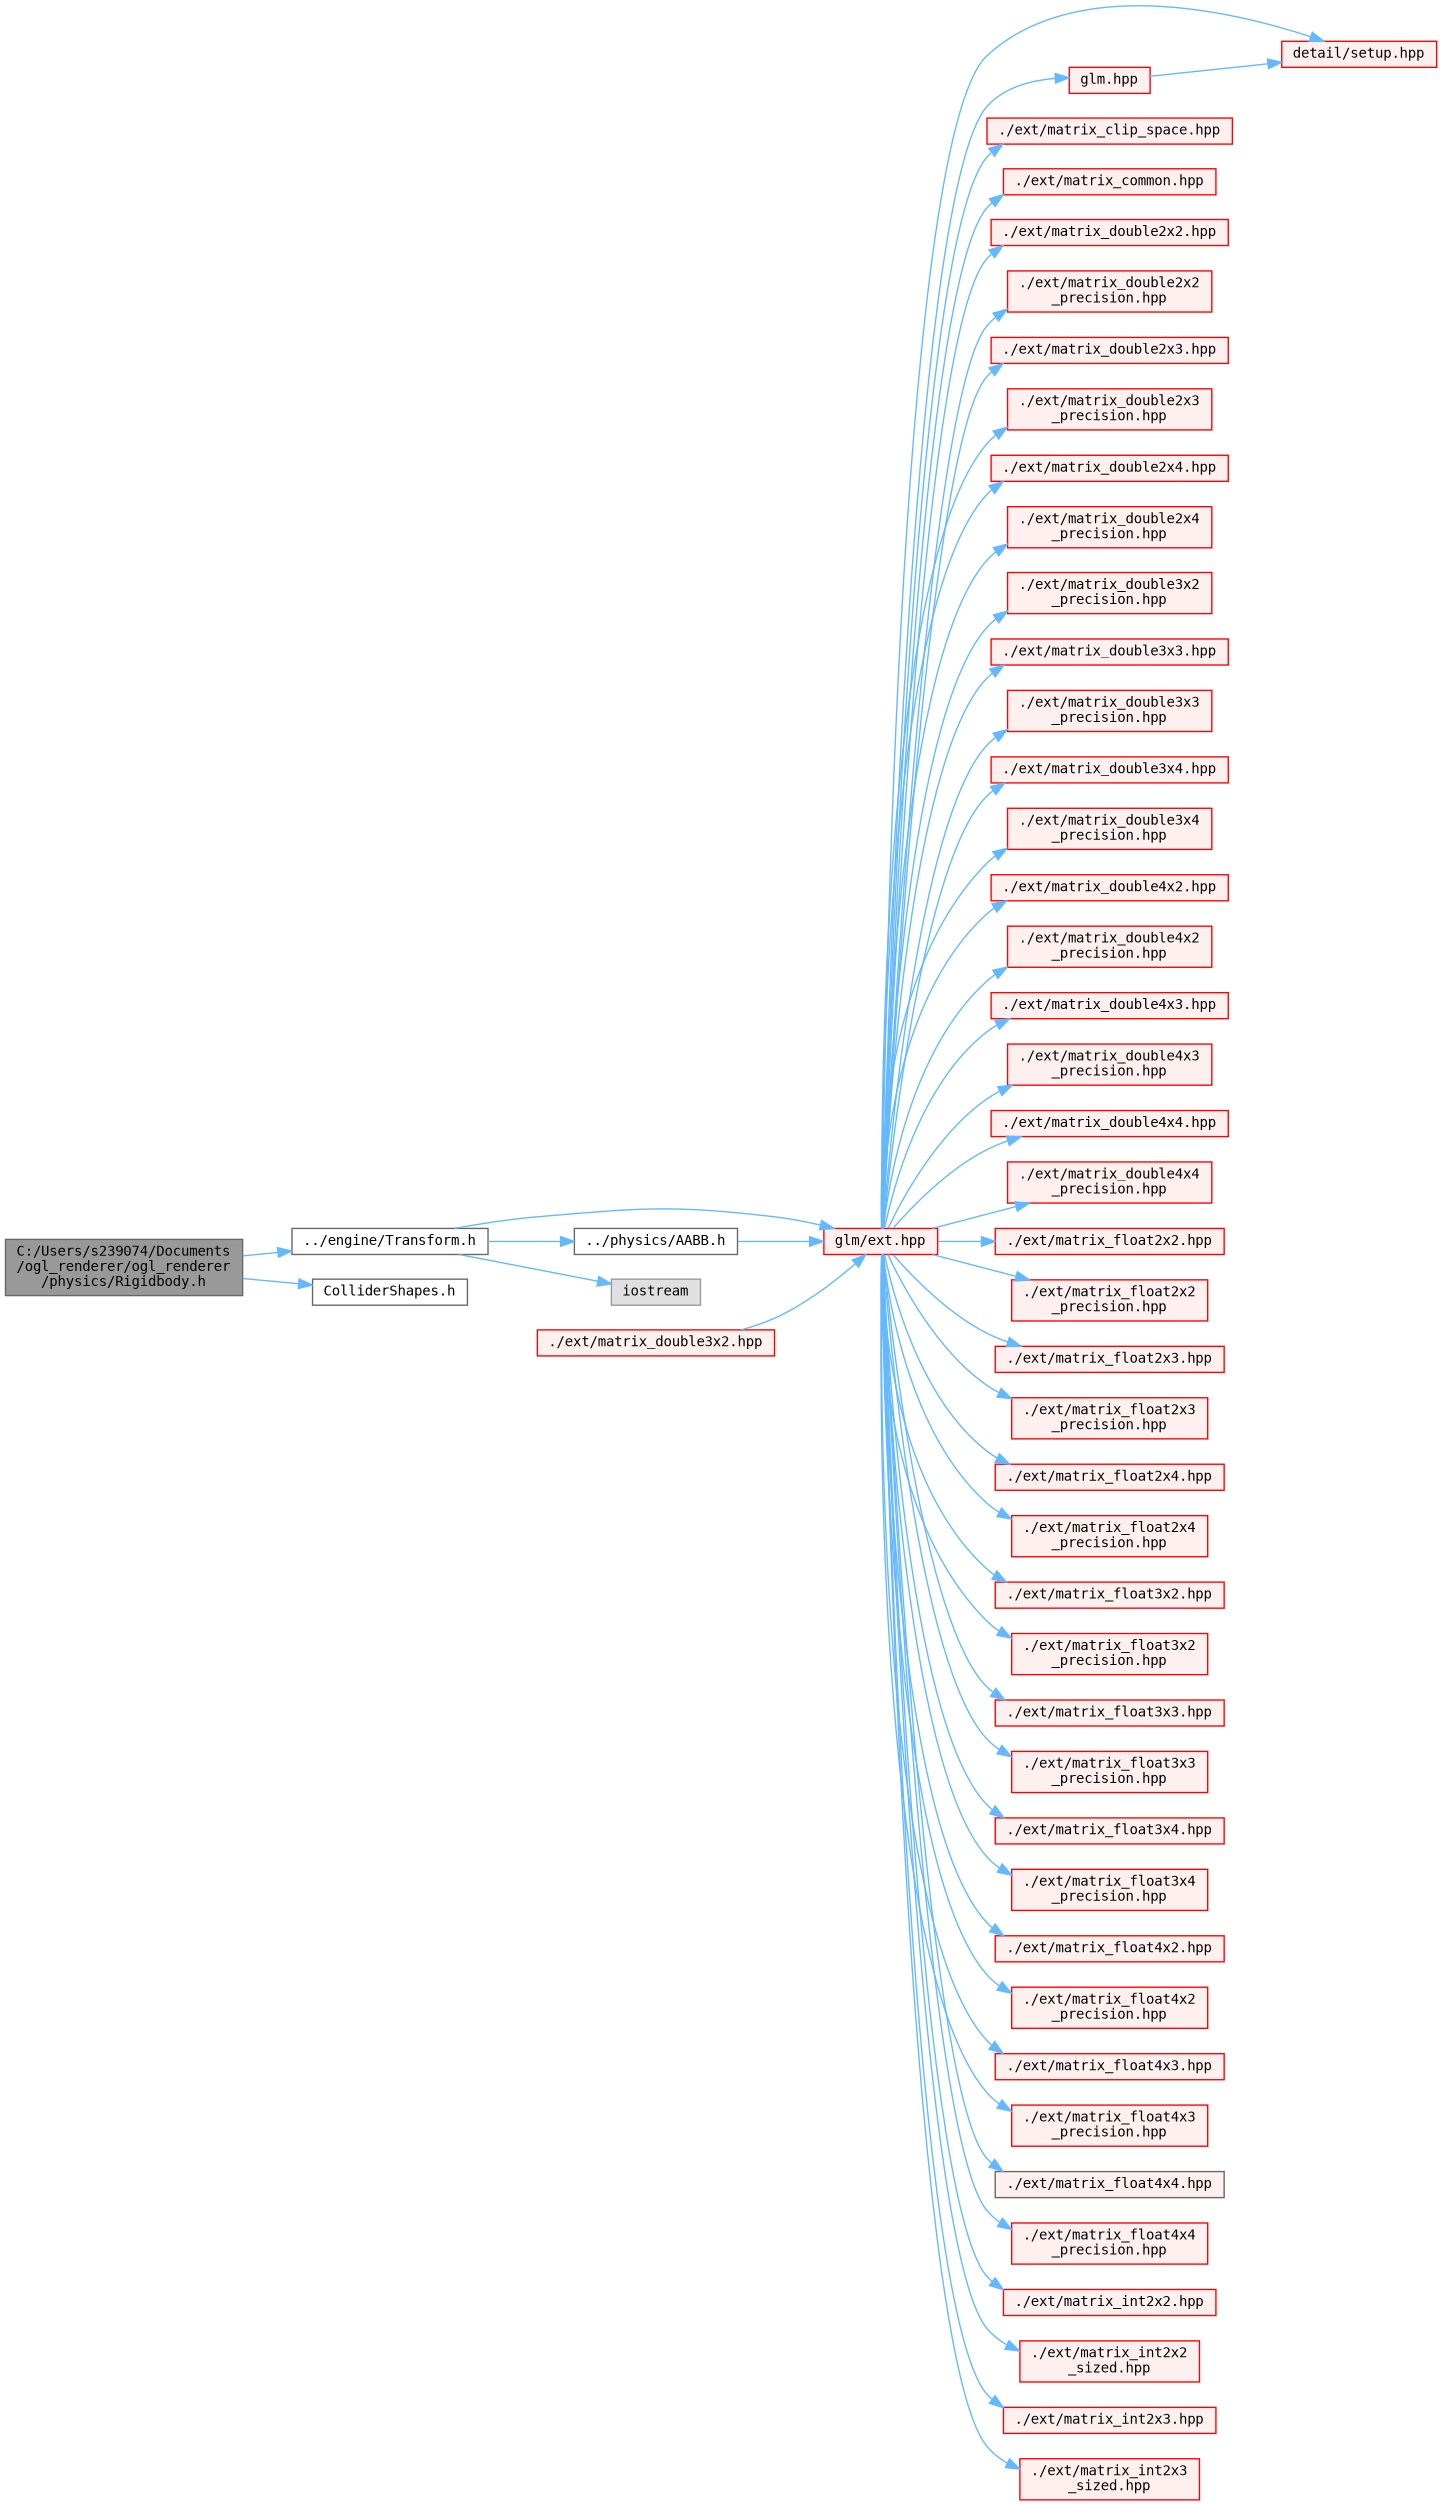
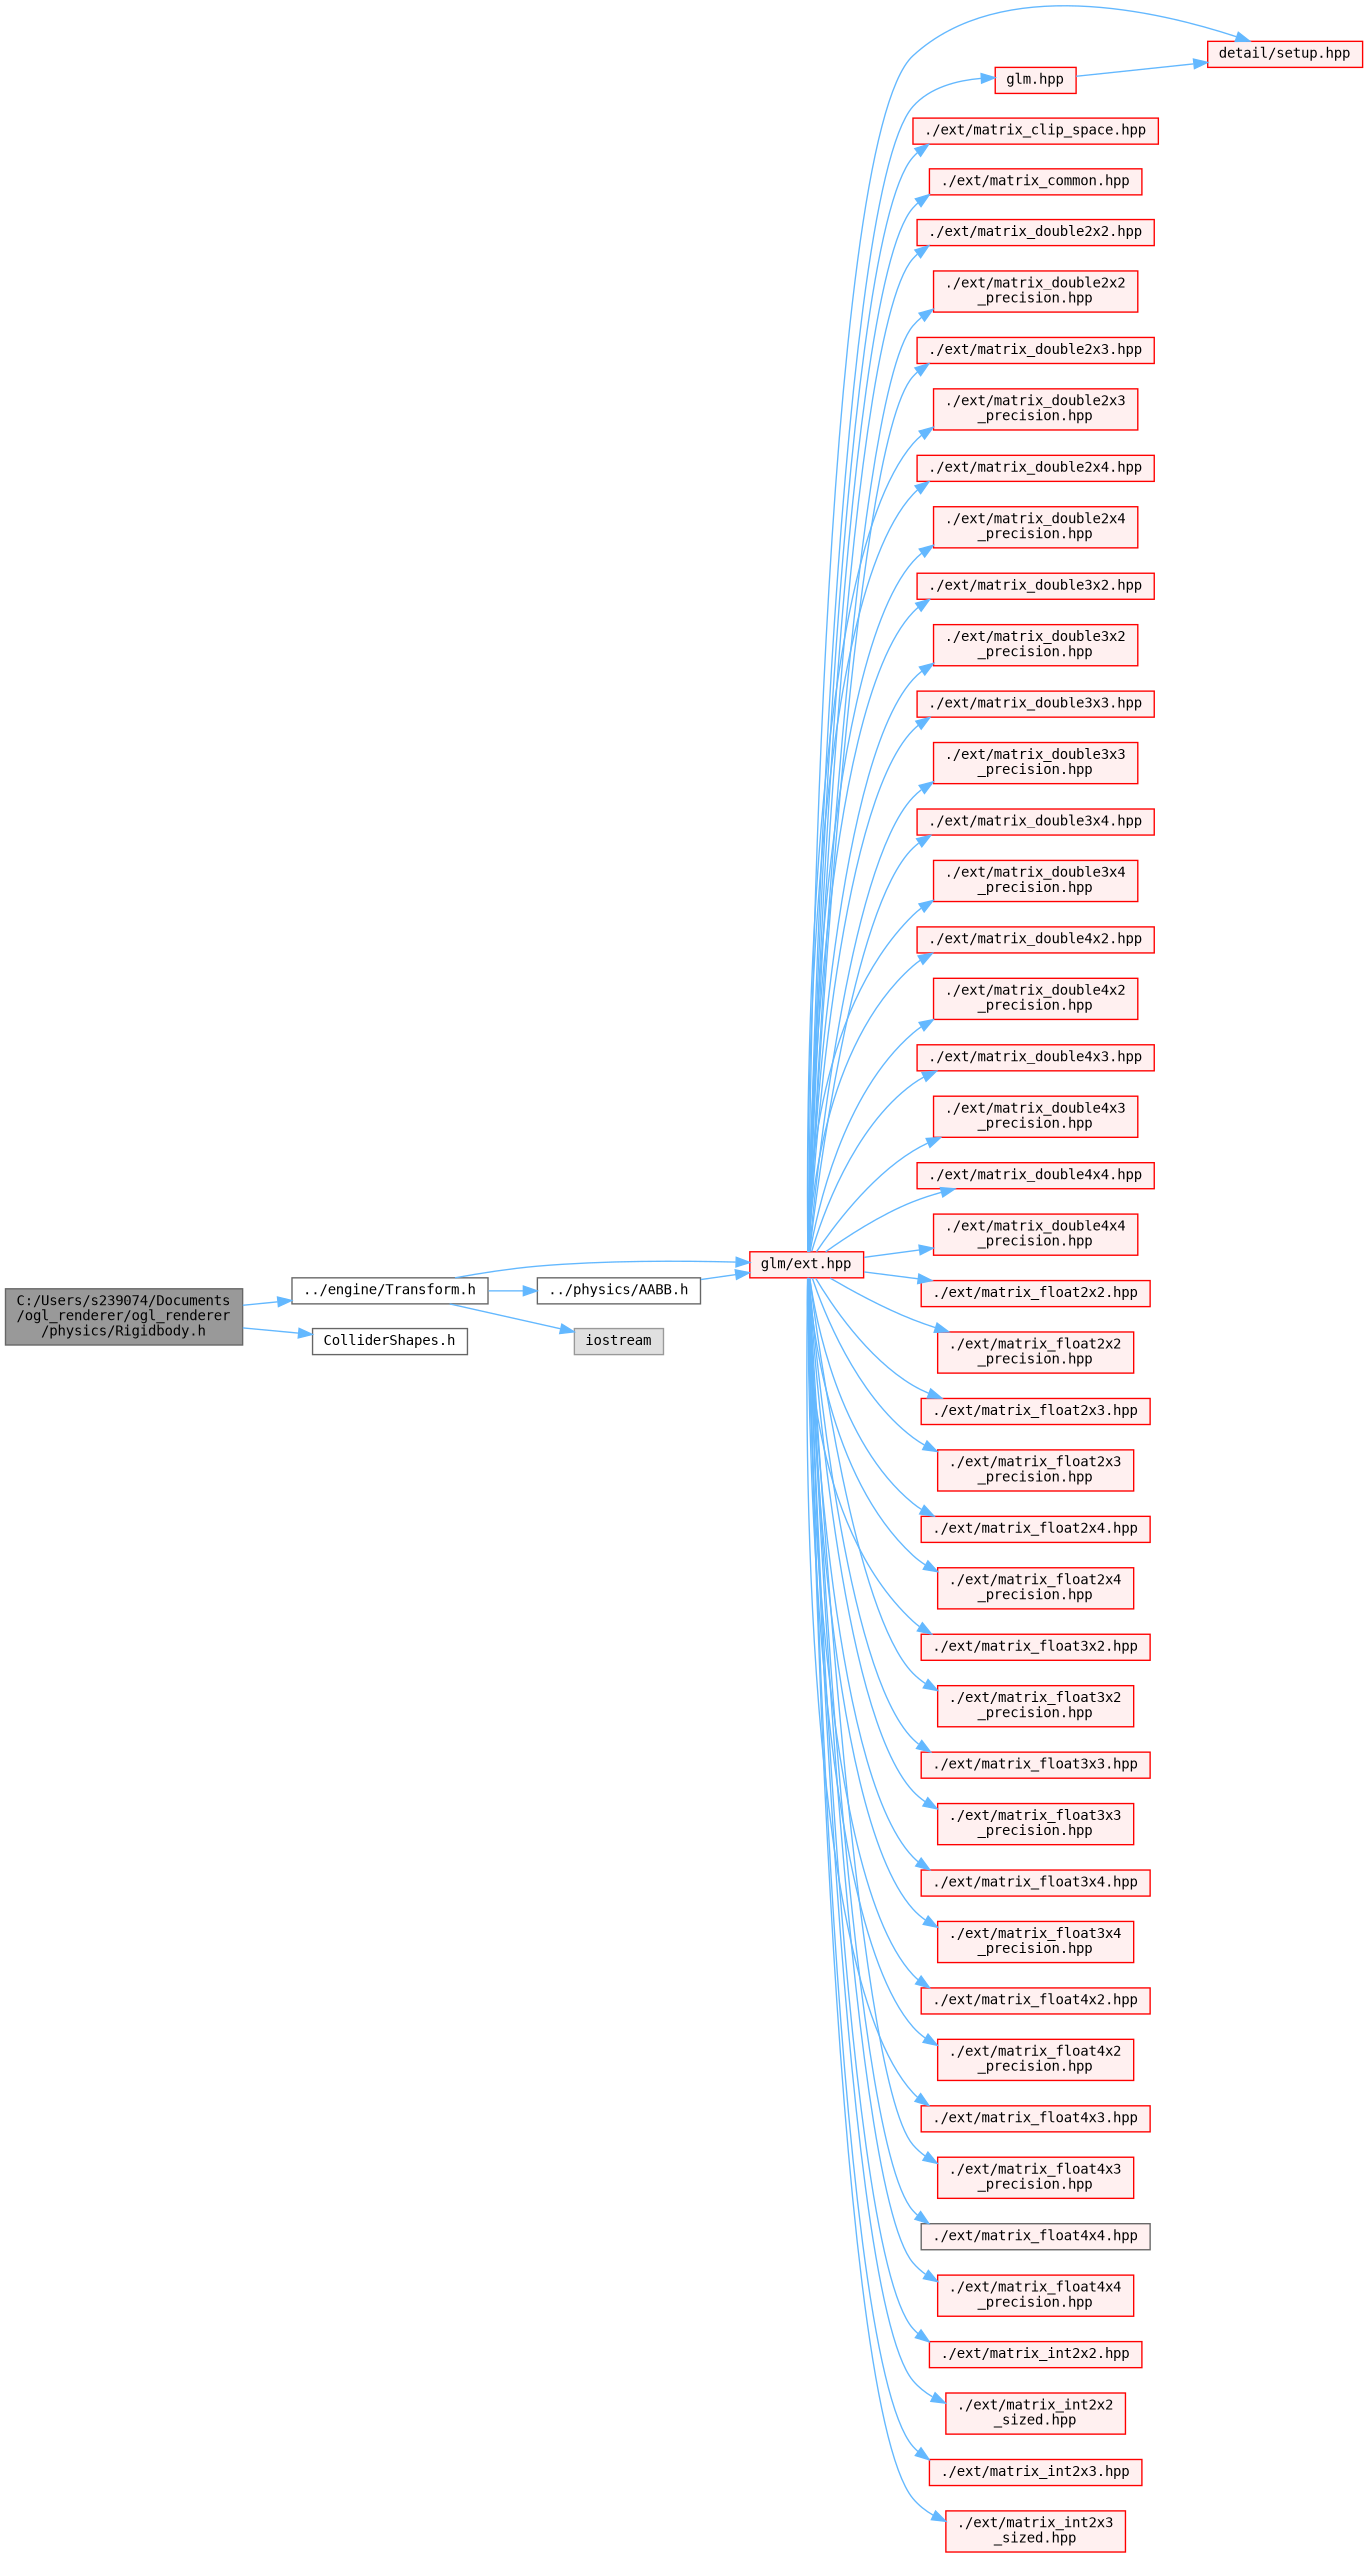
(802, 1303) -> (829, 921)
